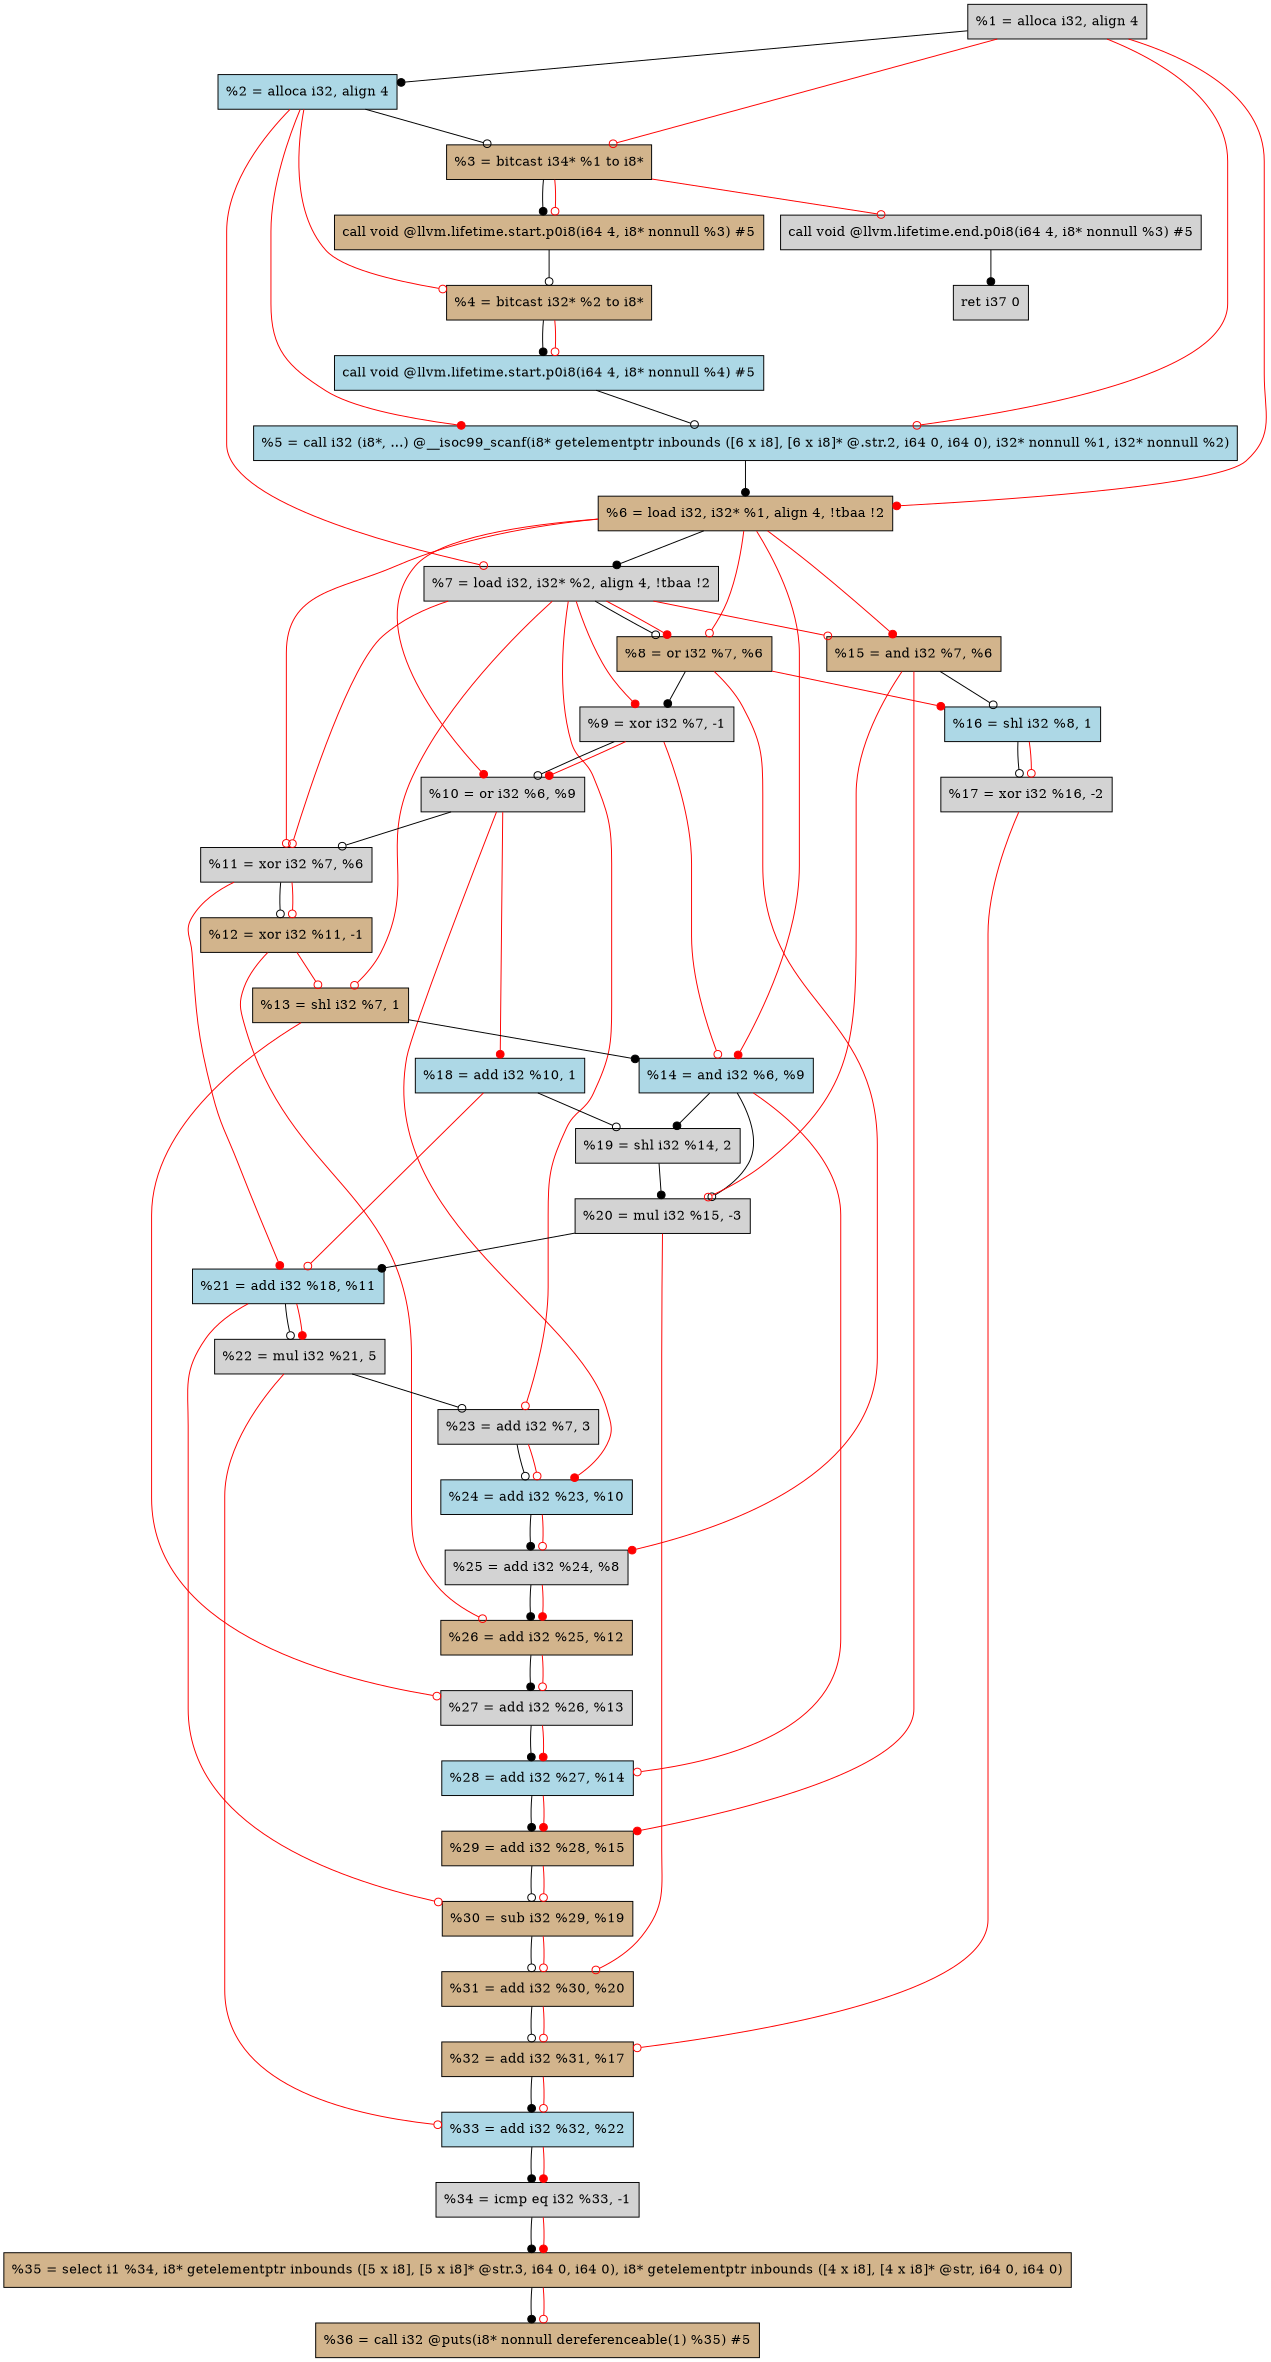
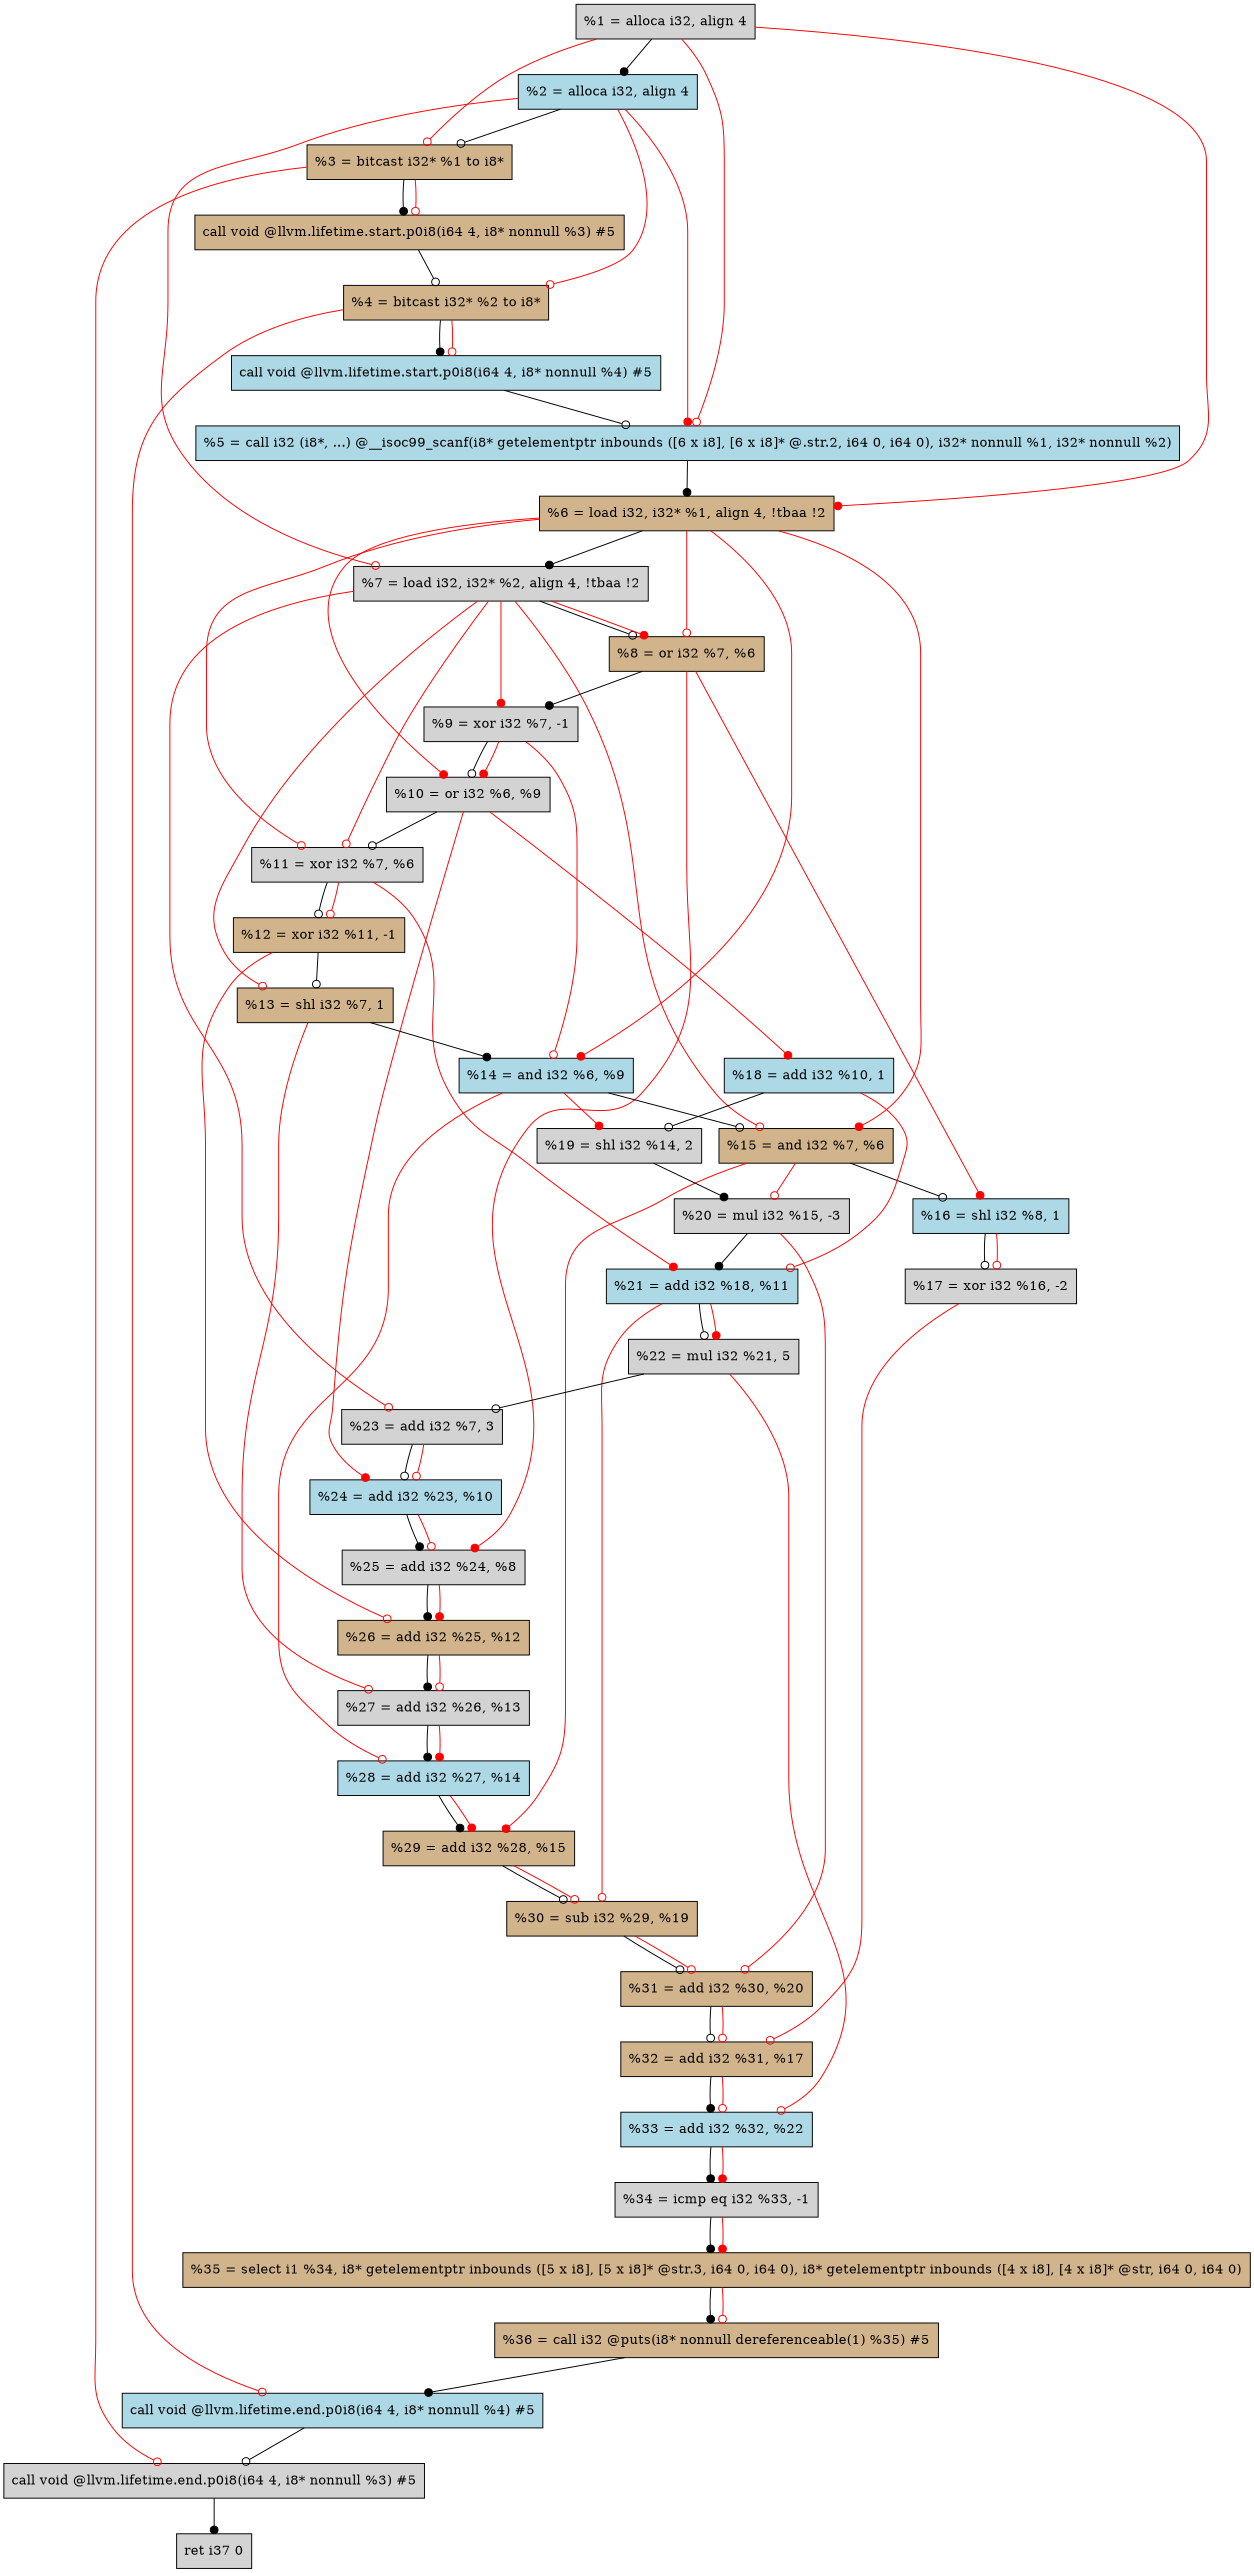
(549, 162) -> (410, 162)
(306, 967) -> (317, 966)
(695, 1108) -> (575, 1104)
(753, 1150) -> (672, 1110)
none -> (333, 2411)
